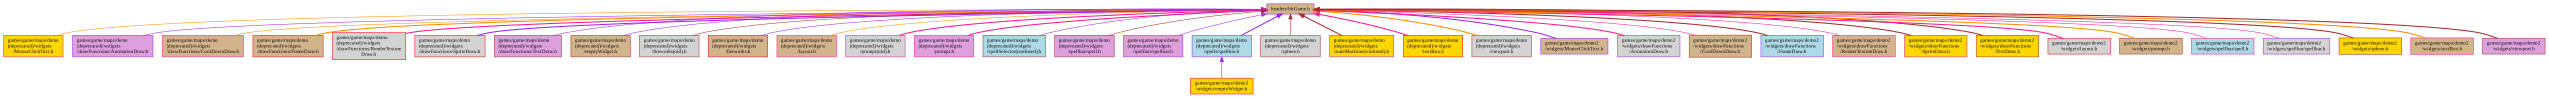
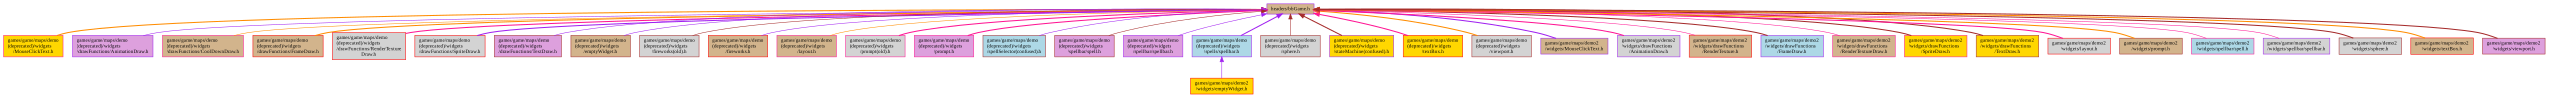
(659, 12) -> (659, 12)
(1720, 46) -> (1720, 46)
(2370, 46) -> (2370, 46)
(2442, 46) -> (2442, 46)
